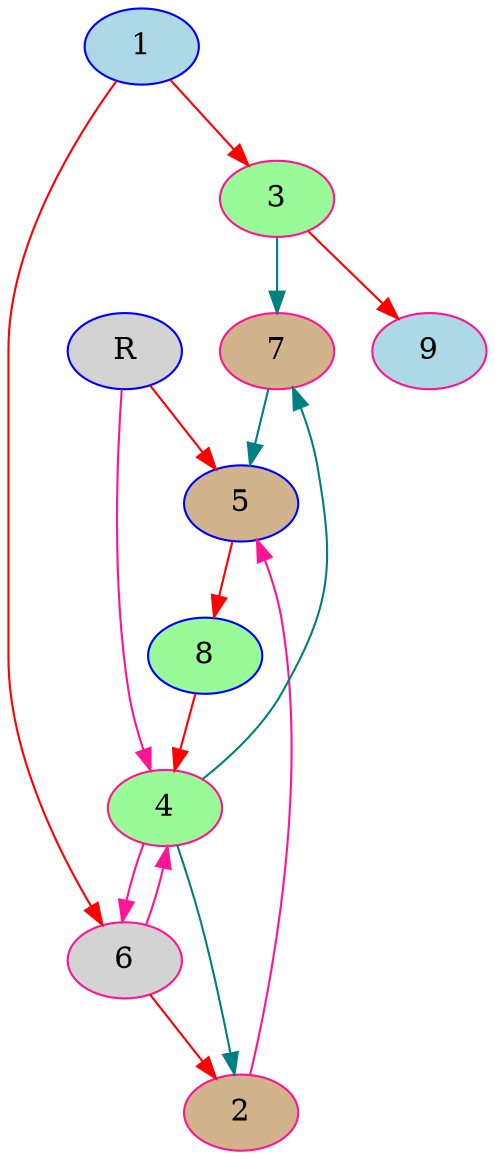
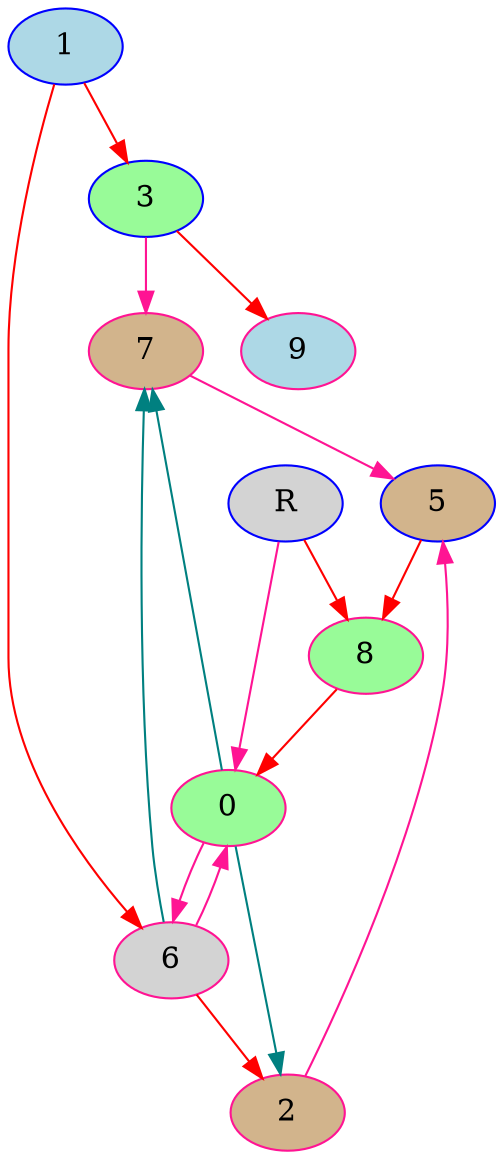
(277, 199) -> (146, 199)
(277, 265) -> (146, 265)
(262, 417) -> (282, 422)
(176, 419) -> (321, 570)
(205, 656) -> (366, 656)
none -> (143, 667)
(165, 808) -> (228, 808)
